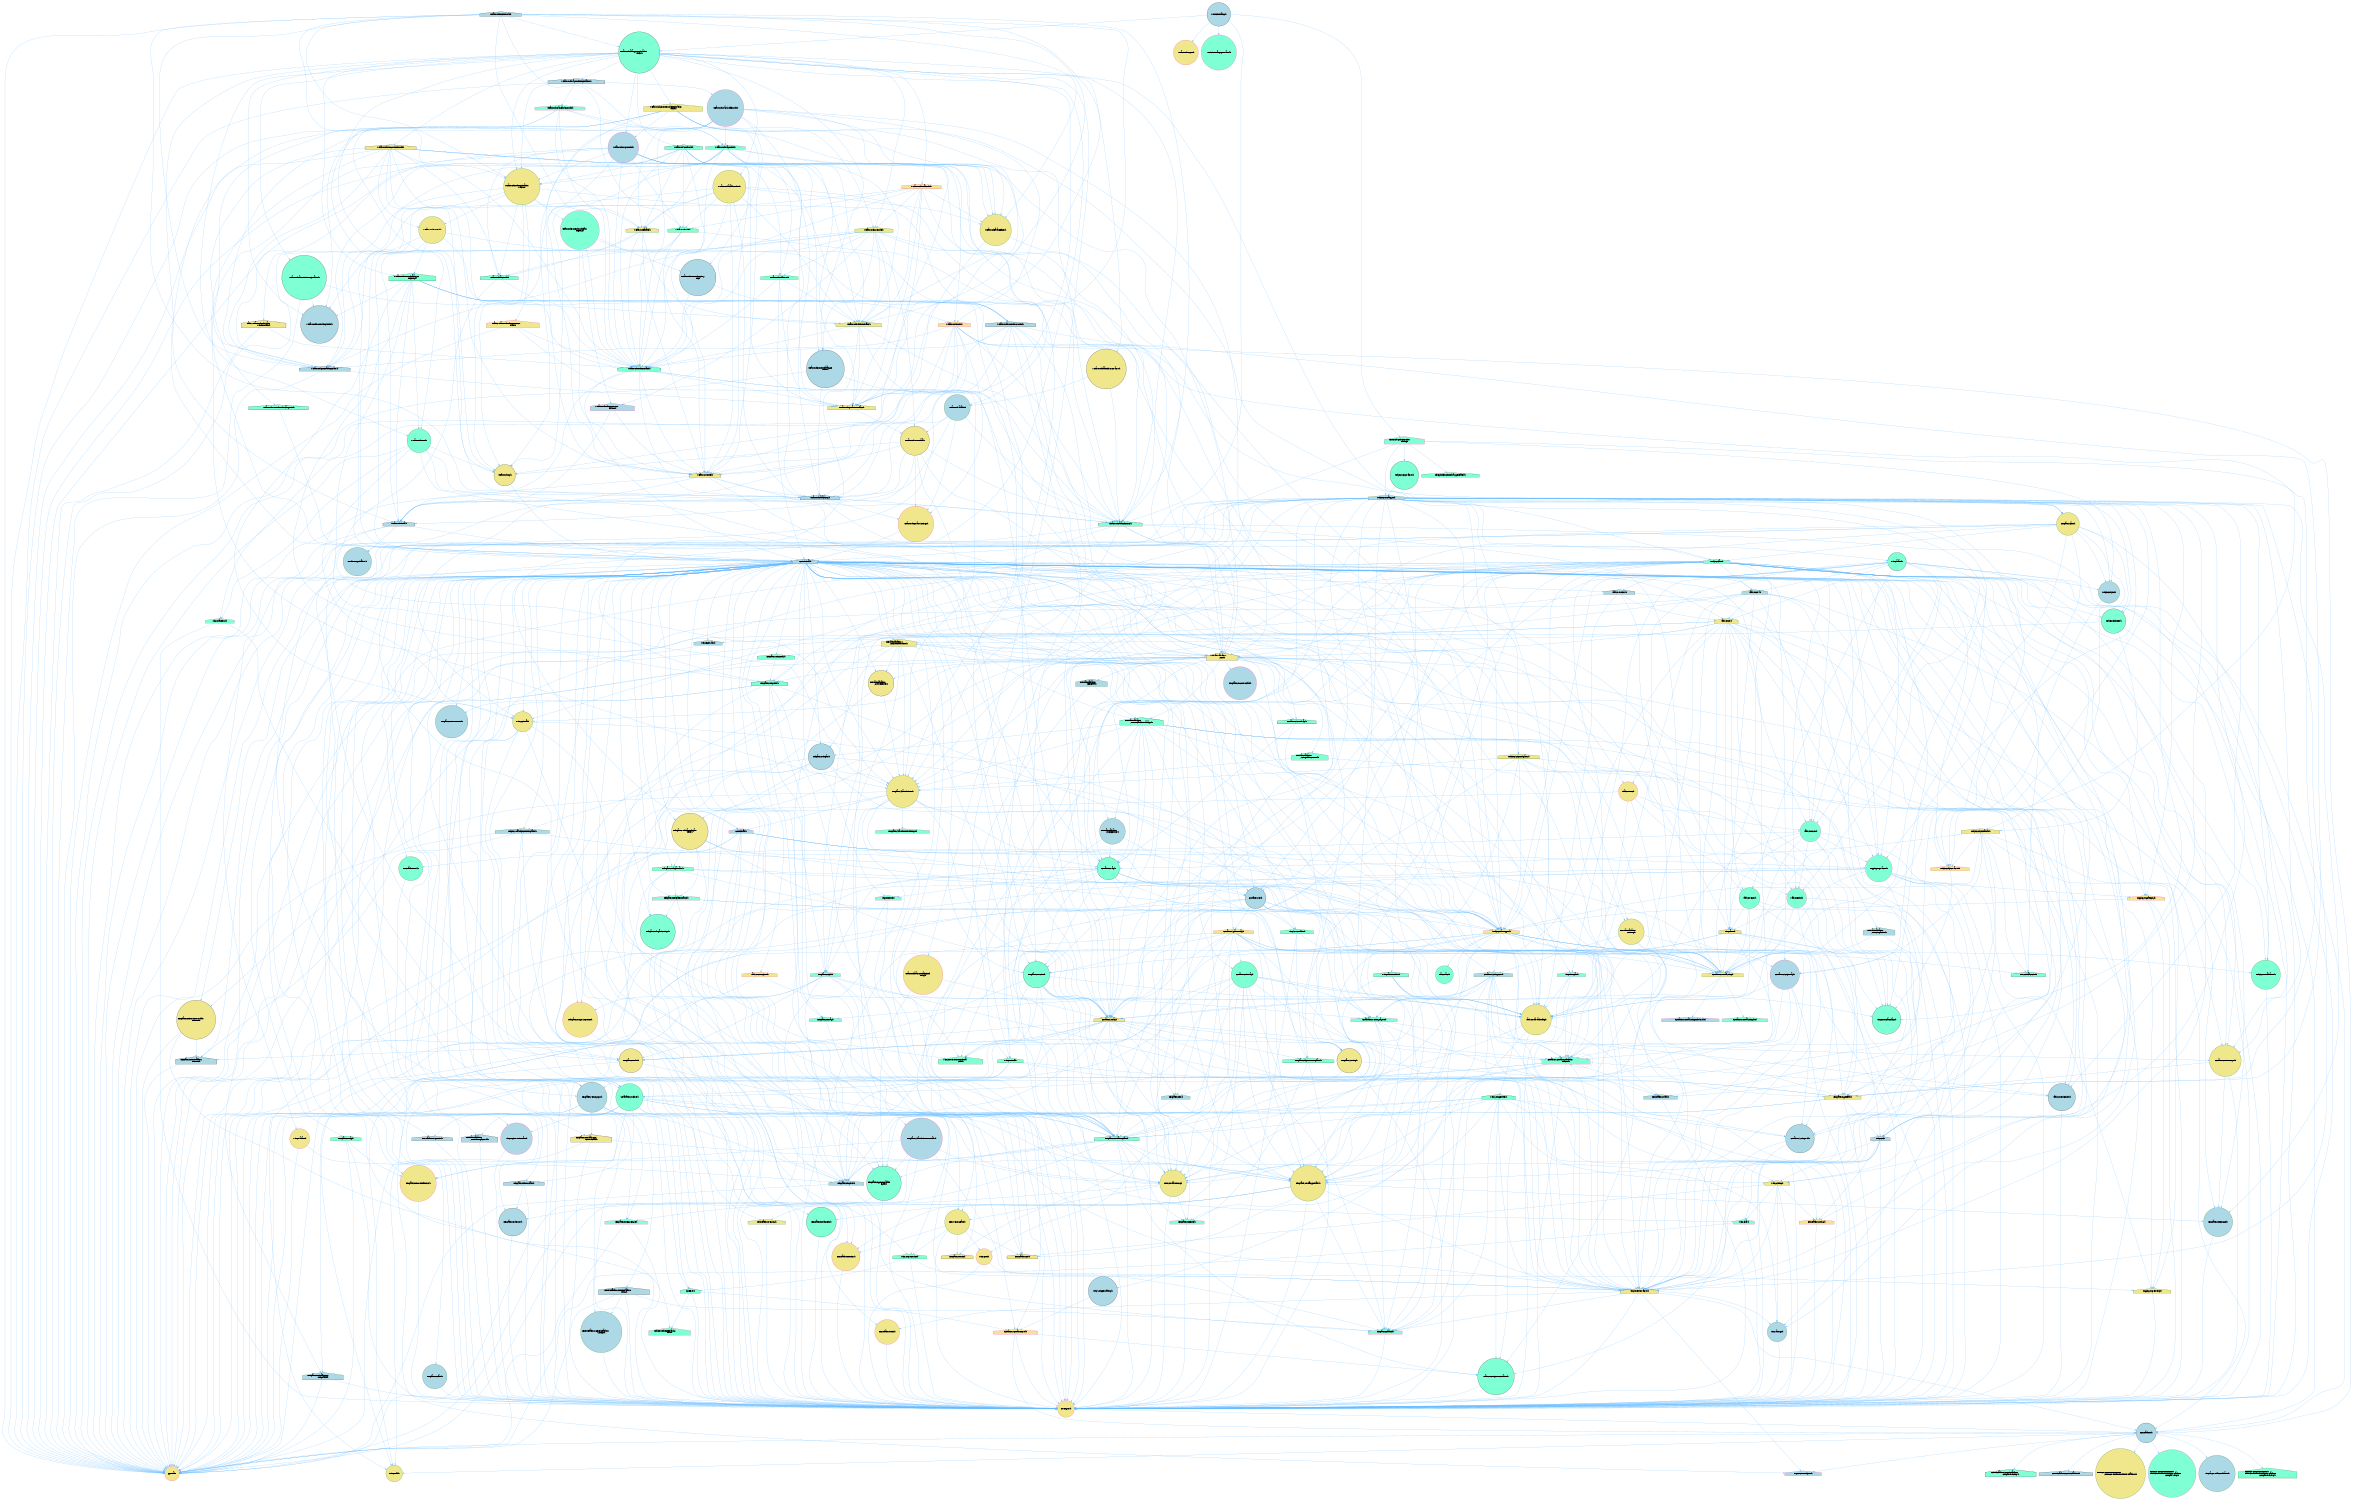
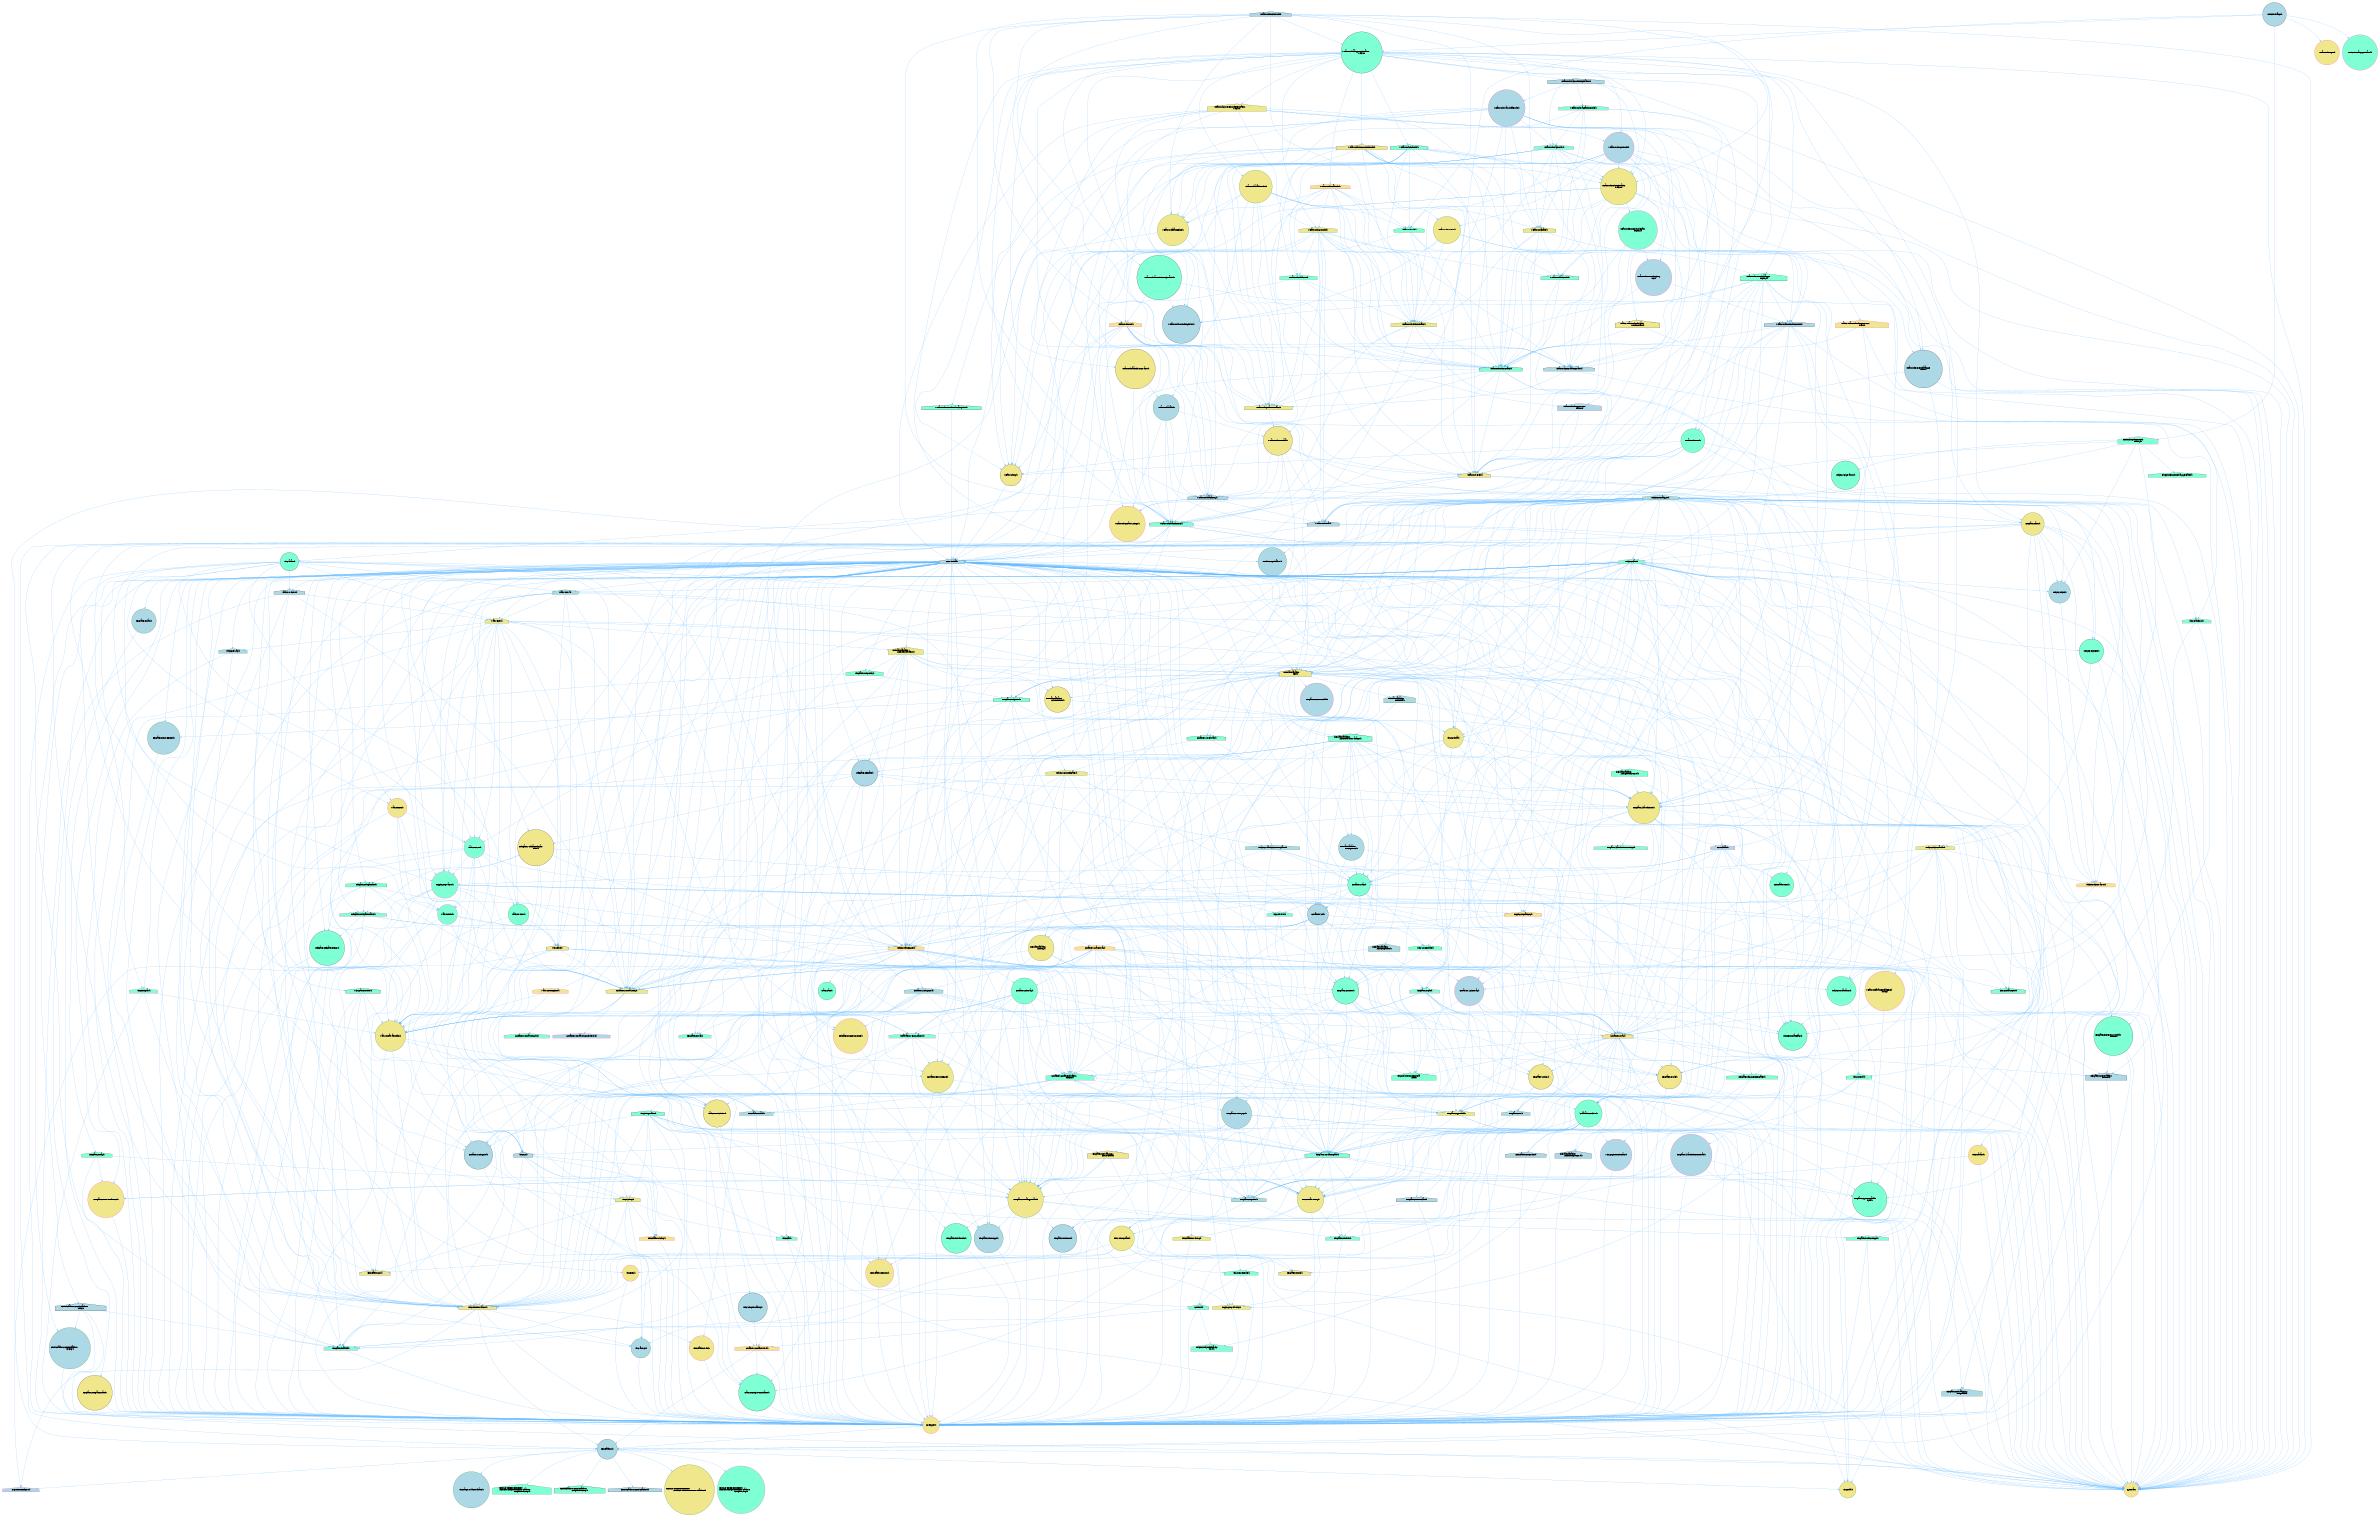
(698, 278) -> (1654, 278)
(196, 1020) -> (2113, 1036)
(2062, 1097) -> (717, 1113)
none -> (95, 1393)
